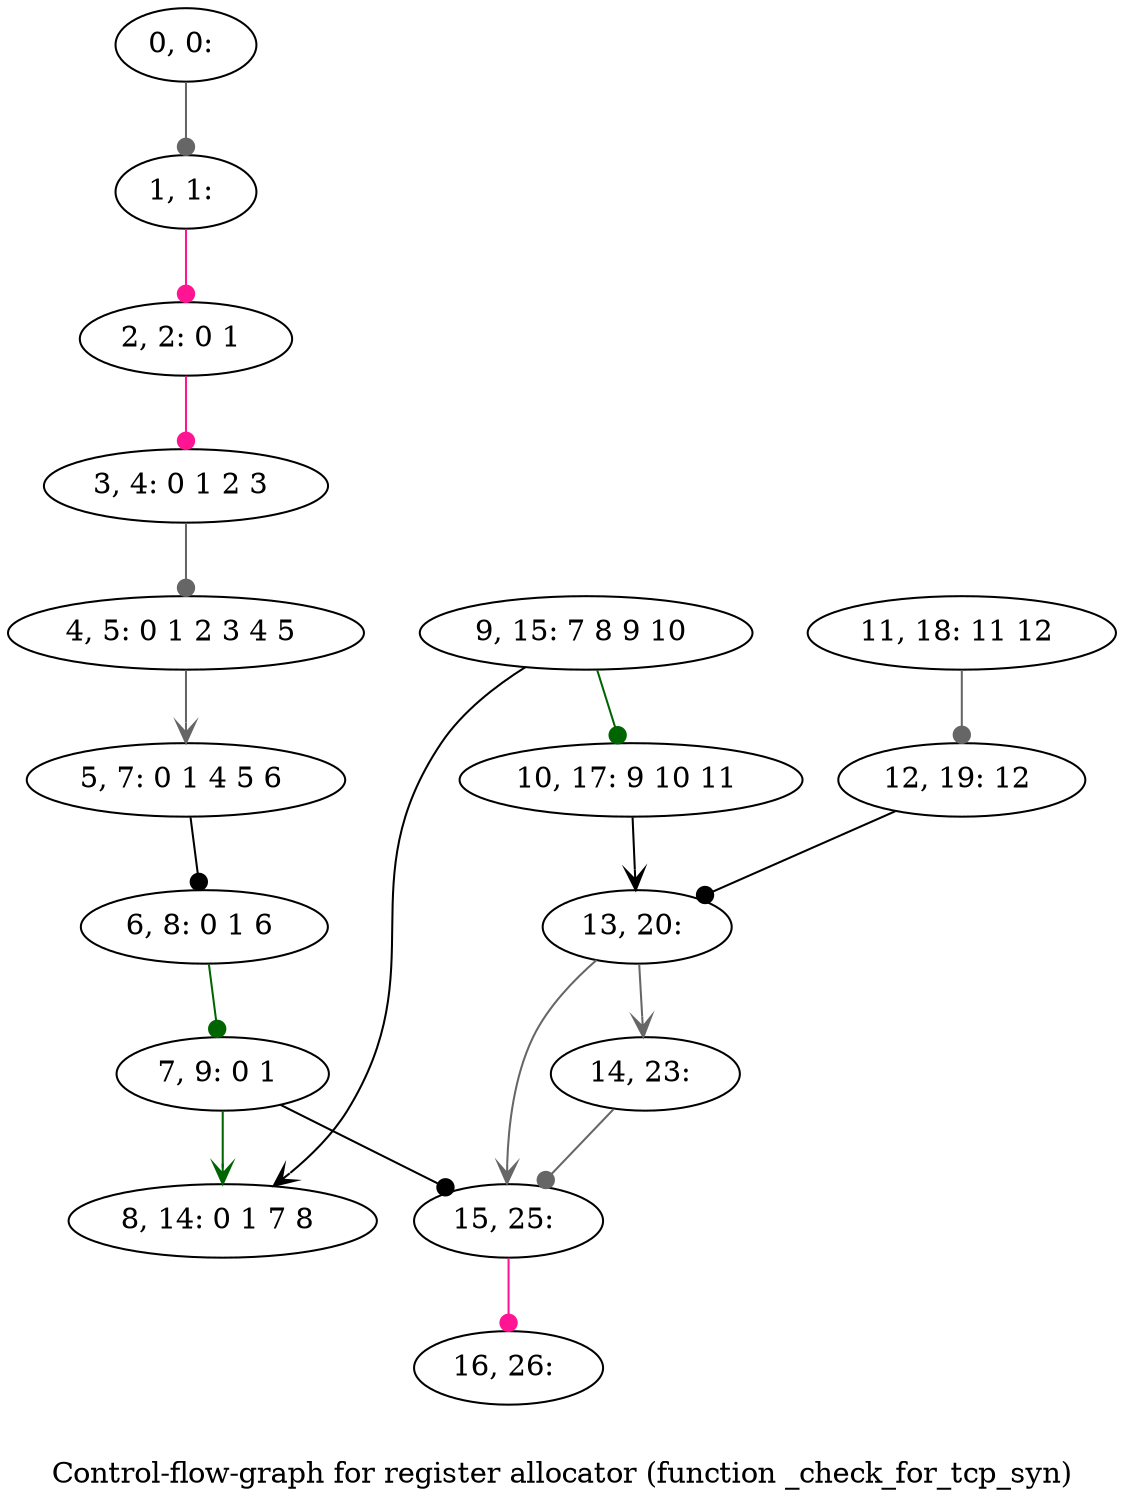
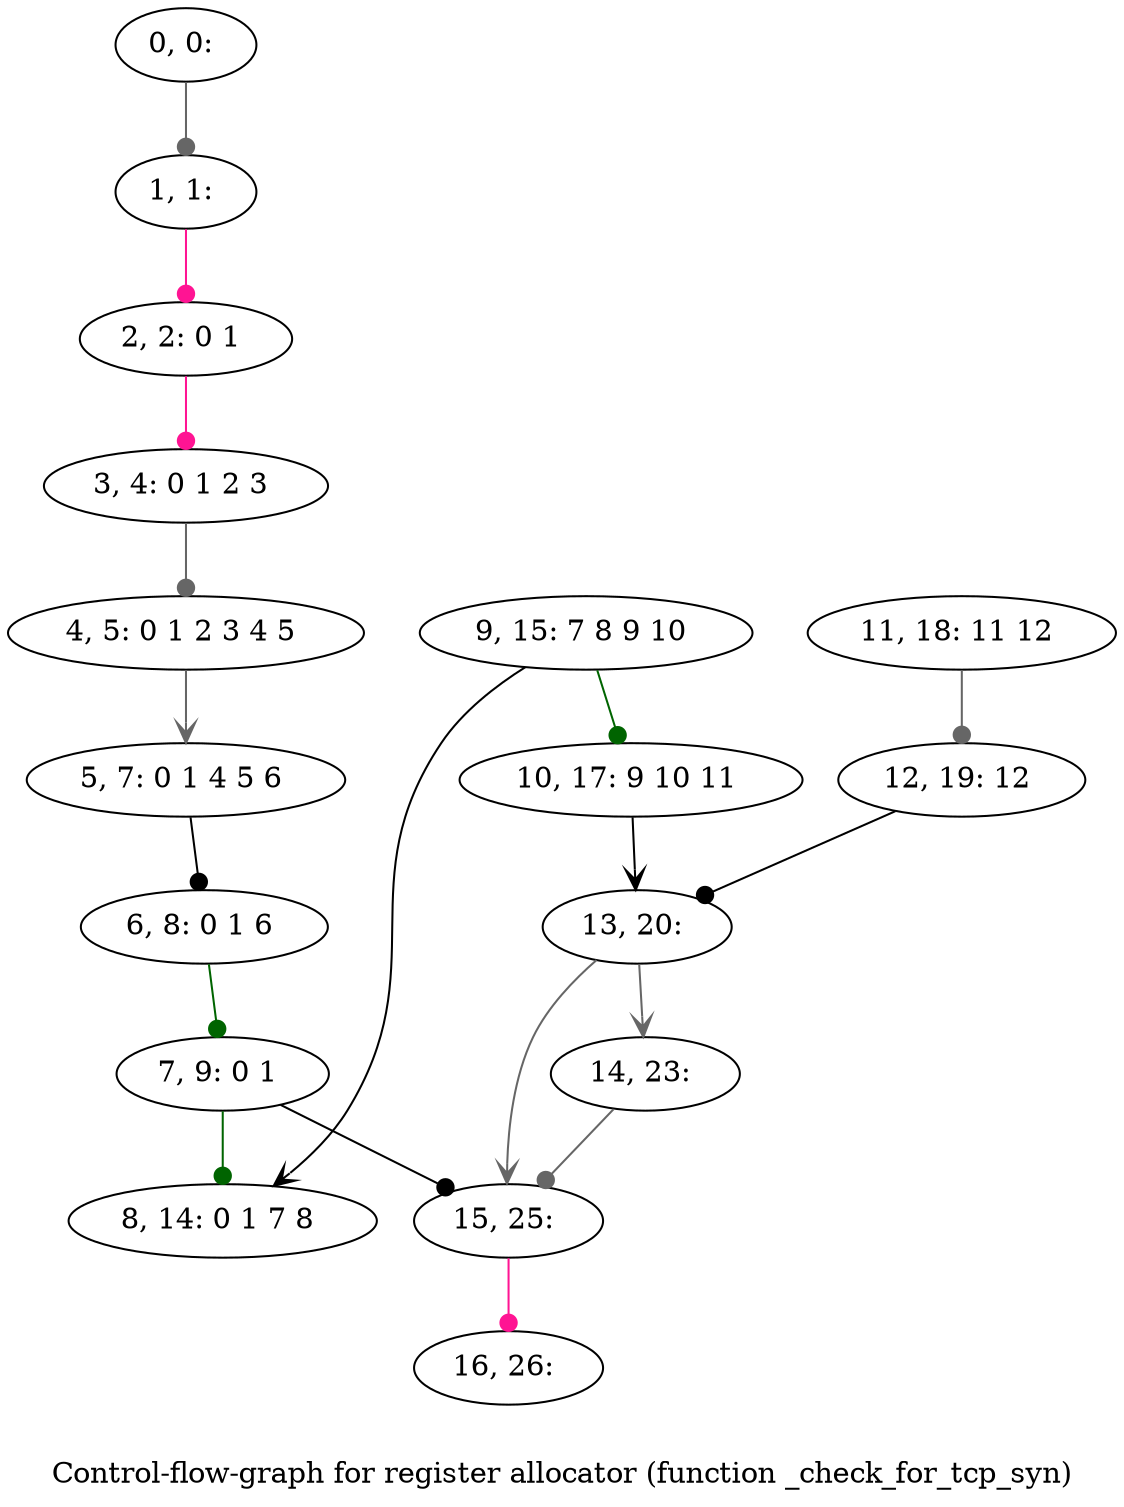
(223, 1139) -> (223, 1139)
